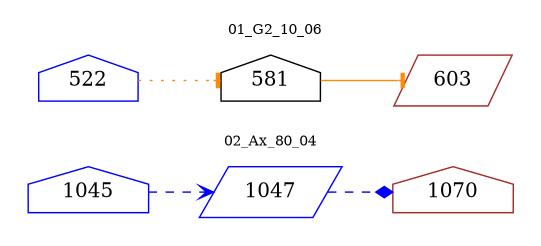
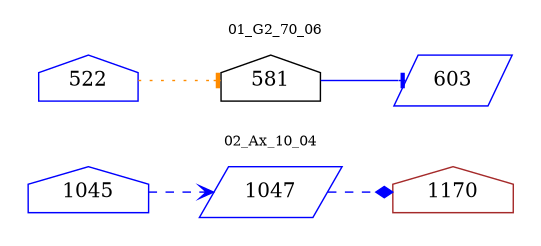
(275, 30) -> (275, 30)
(359, 81) -> (359, 81)
(453, 81) -> (453, 81)
(271, 142) -> (271, 142)
(453, 192) -> (453, 192)
